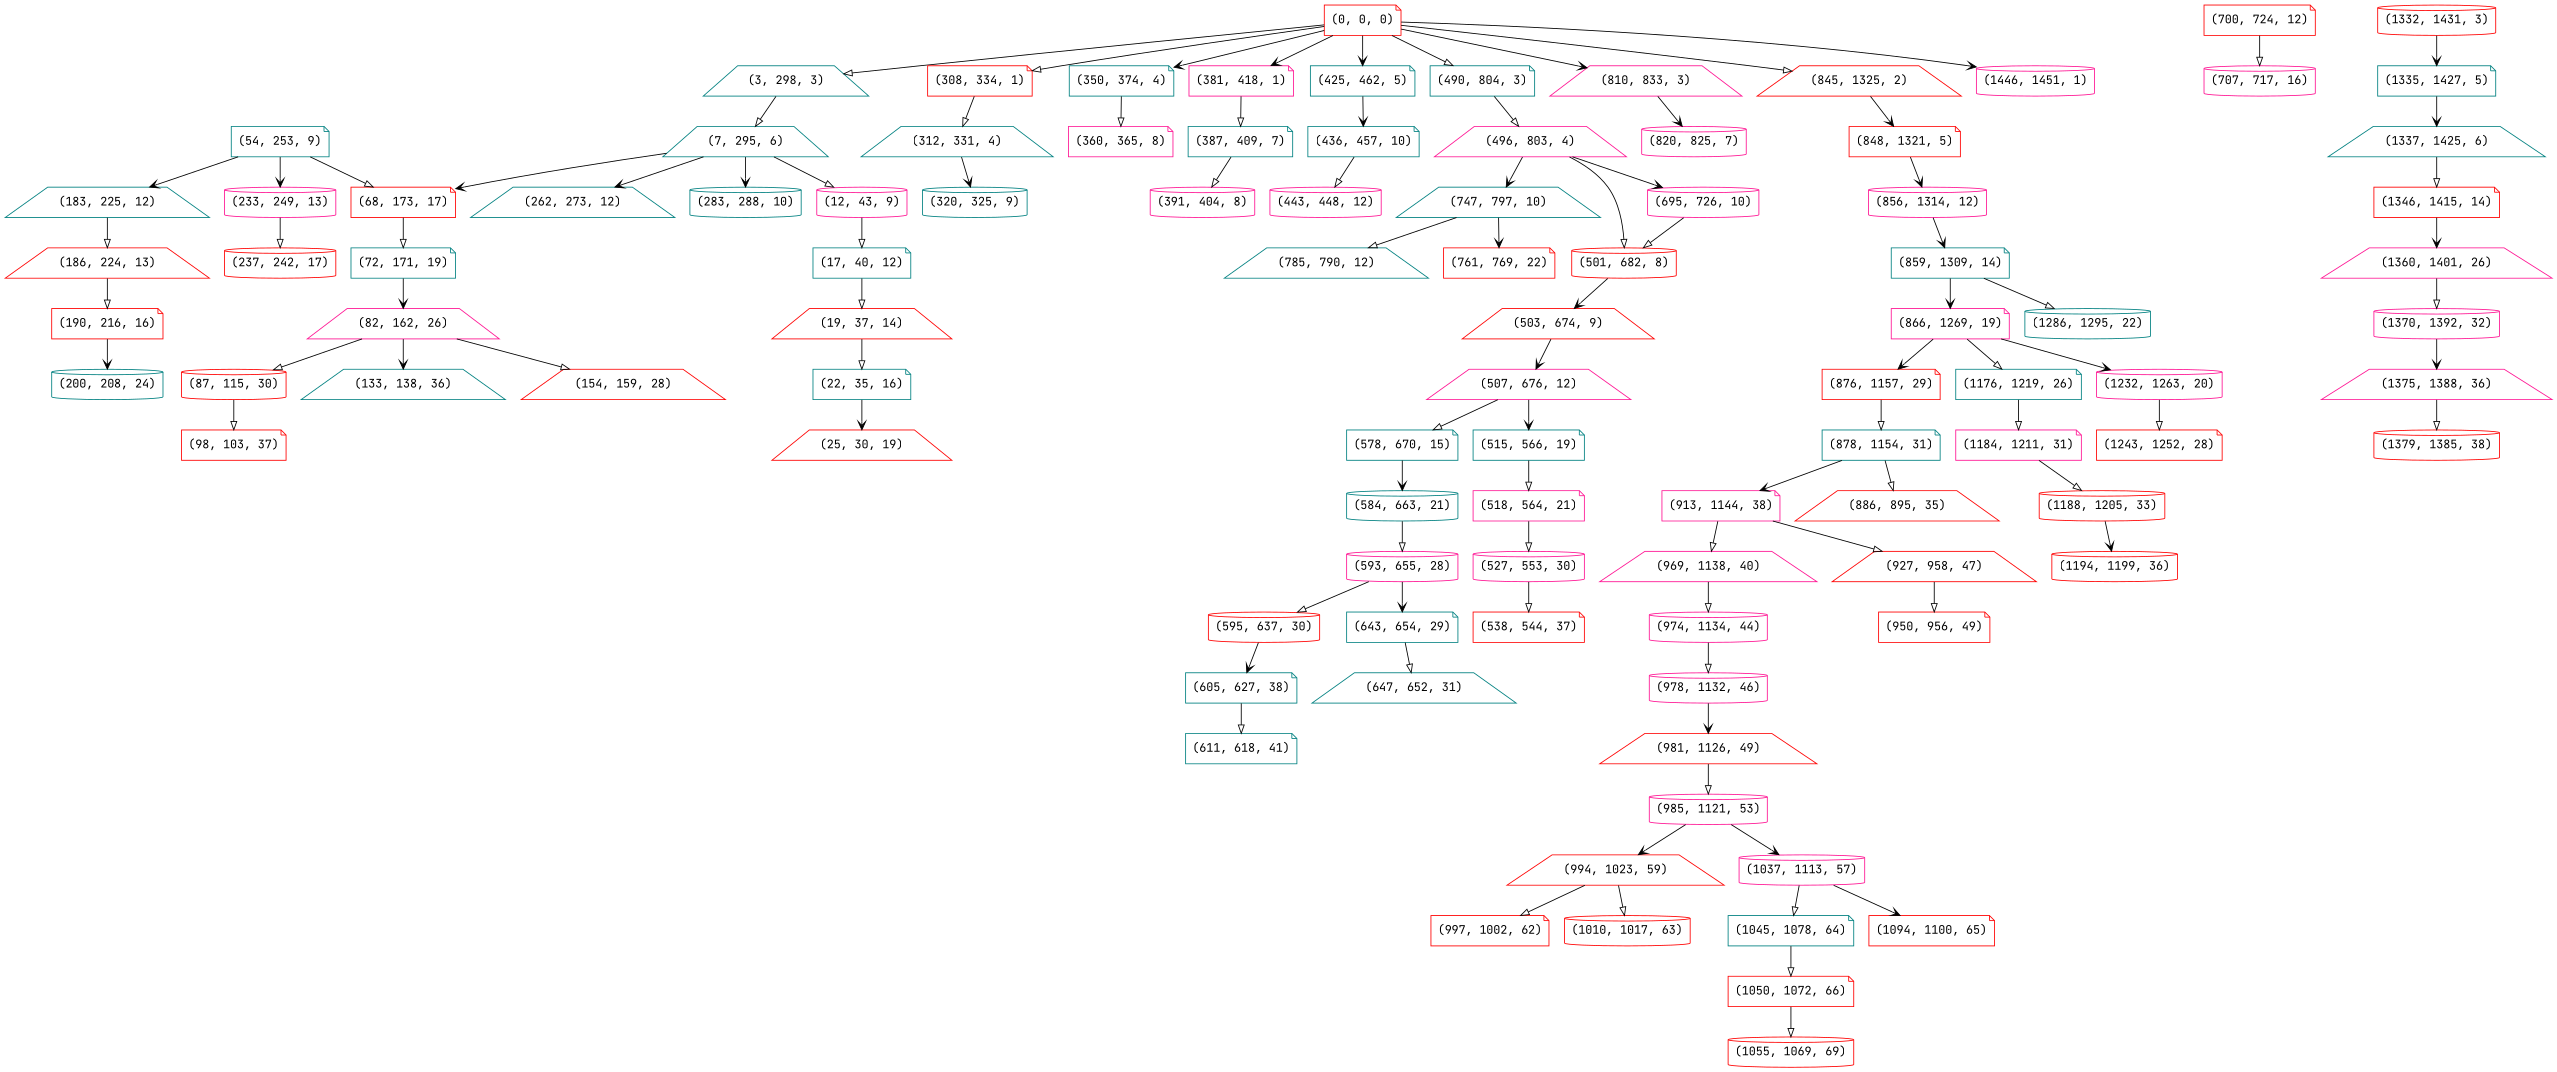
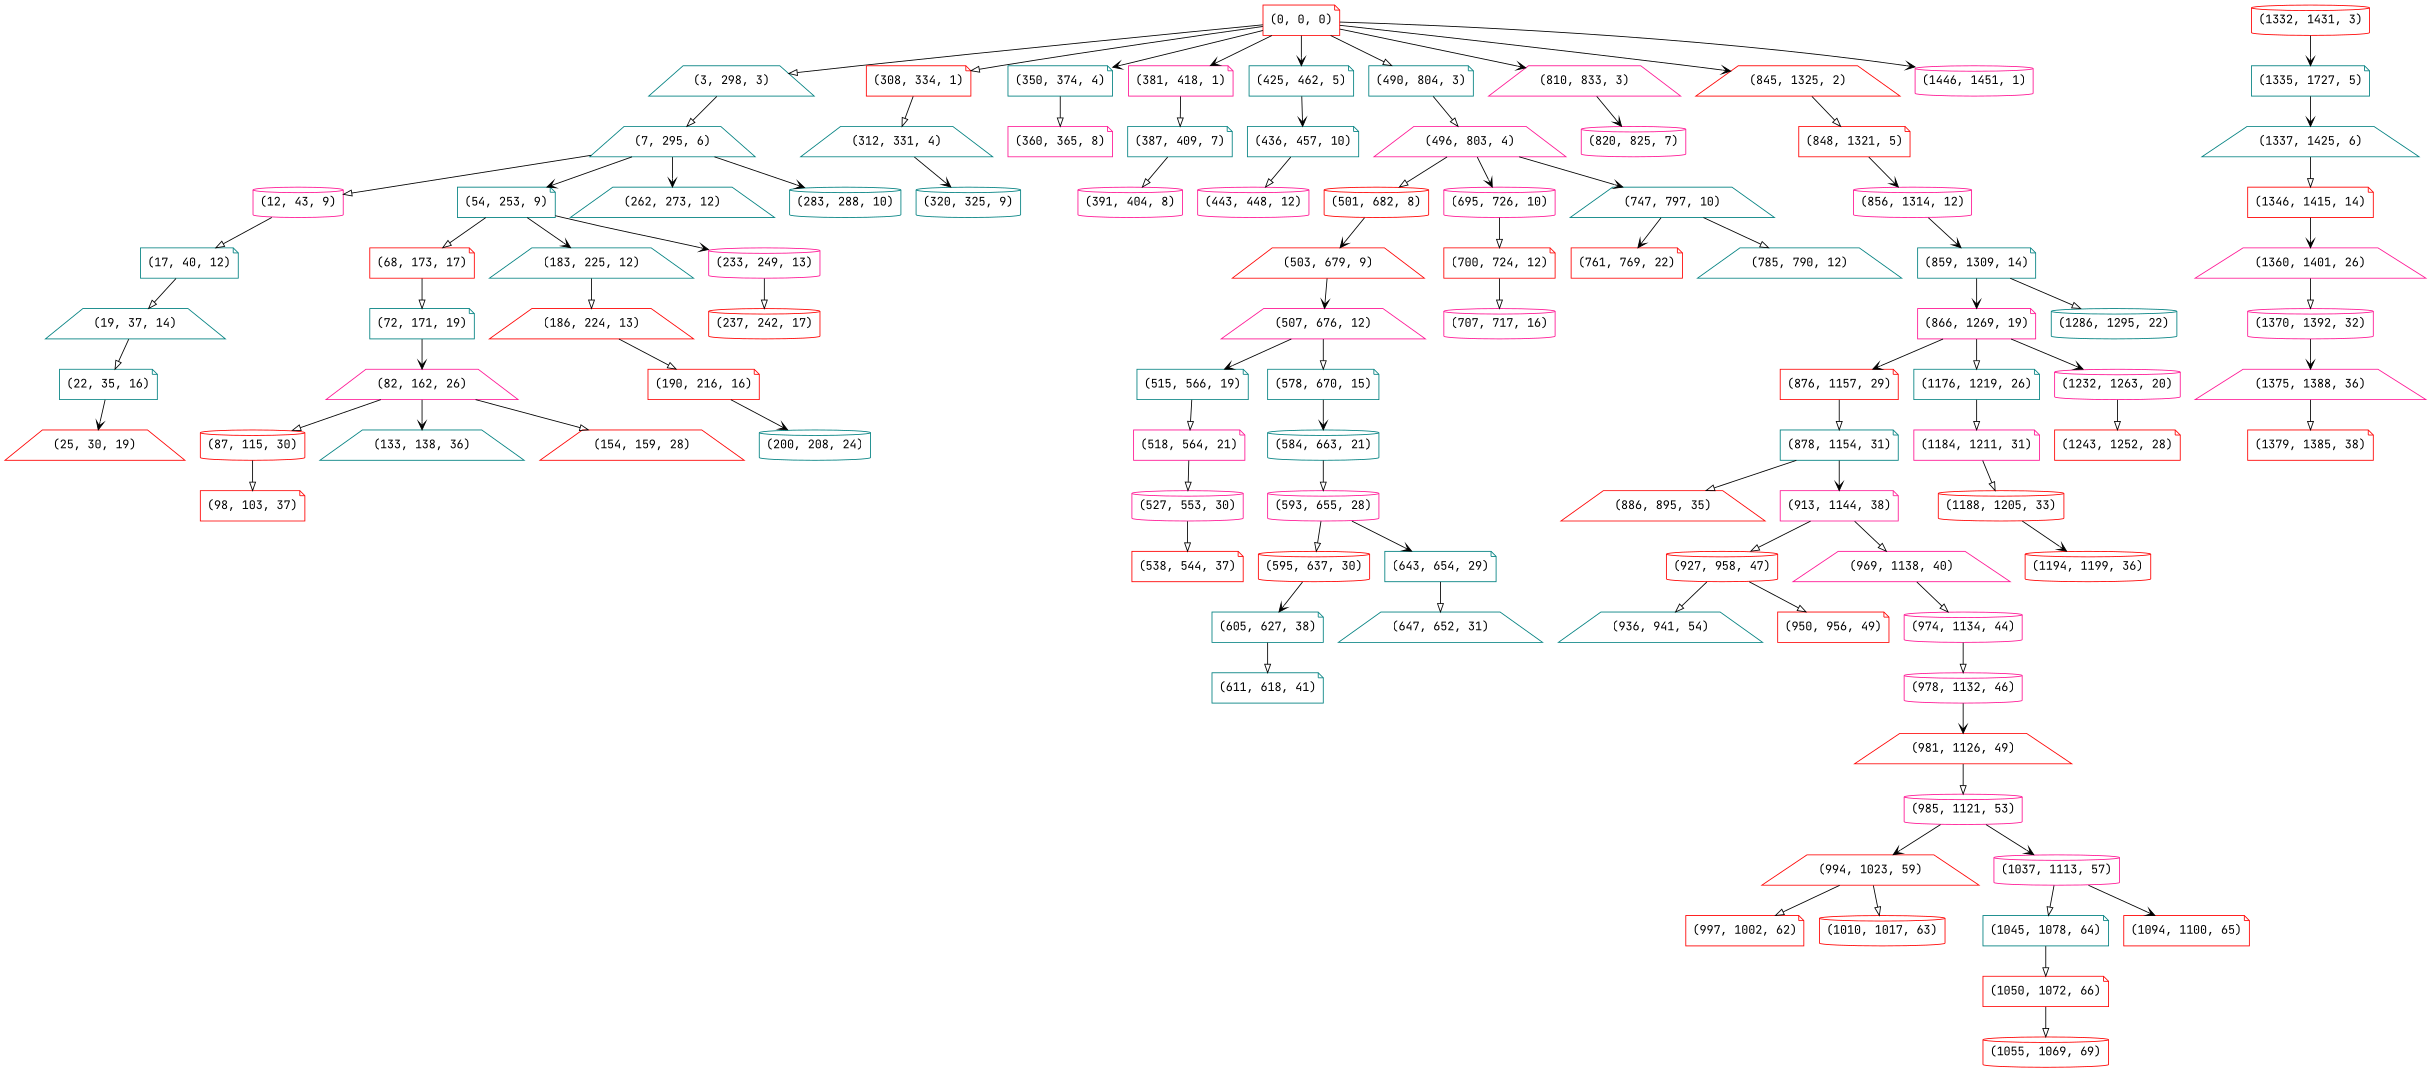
(1592, 47) -> (1531, 47)
(2437, 81) -> (2310, 81)
(1879, 108) -> (1823, 108)
(565, 169) -> (594, 171)
(1667, 230) -> (1499, 229)
(862, 324) -> (135, 324)
(1558, 324) -> (1328, 263)
(2437, 445) -> (2310, 445)
(1934, 567) -> (1722, 567)
none -> (1660, 627)
